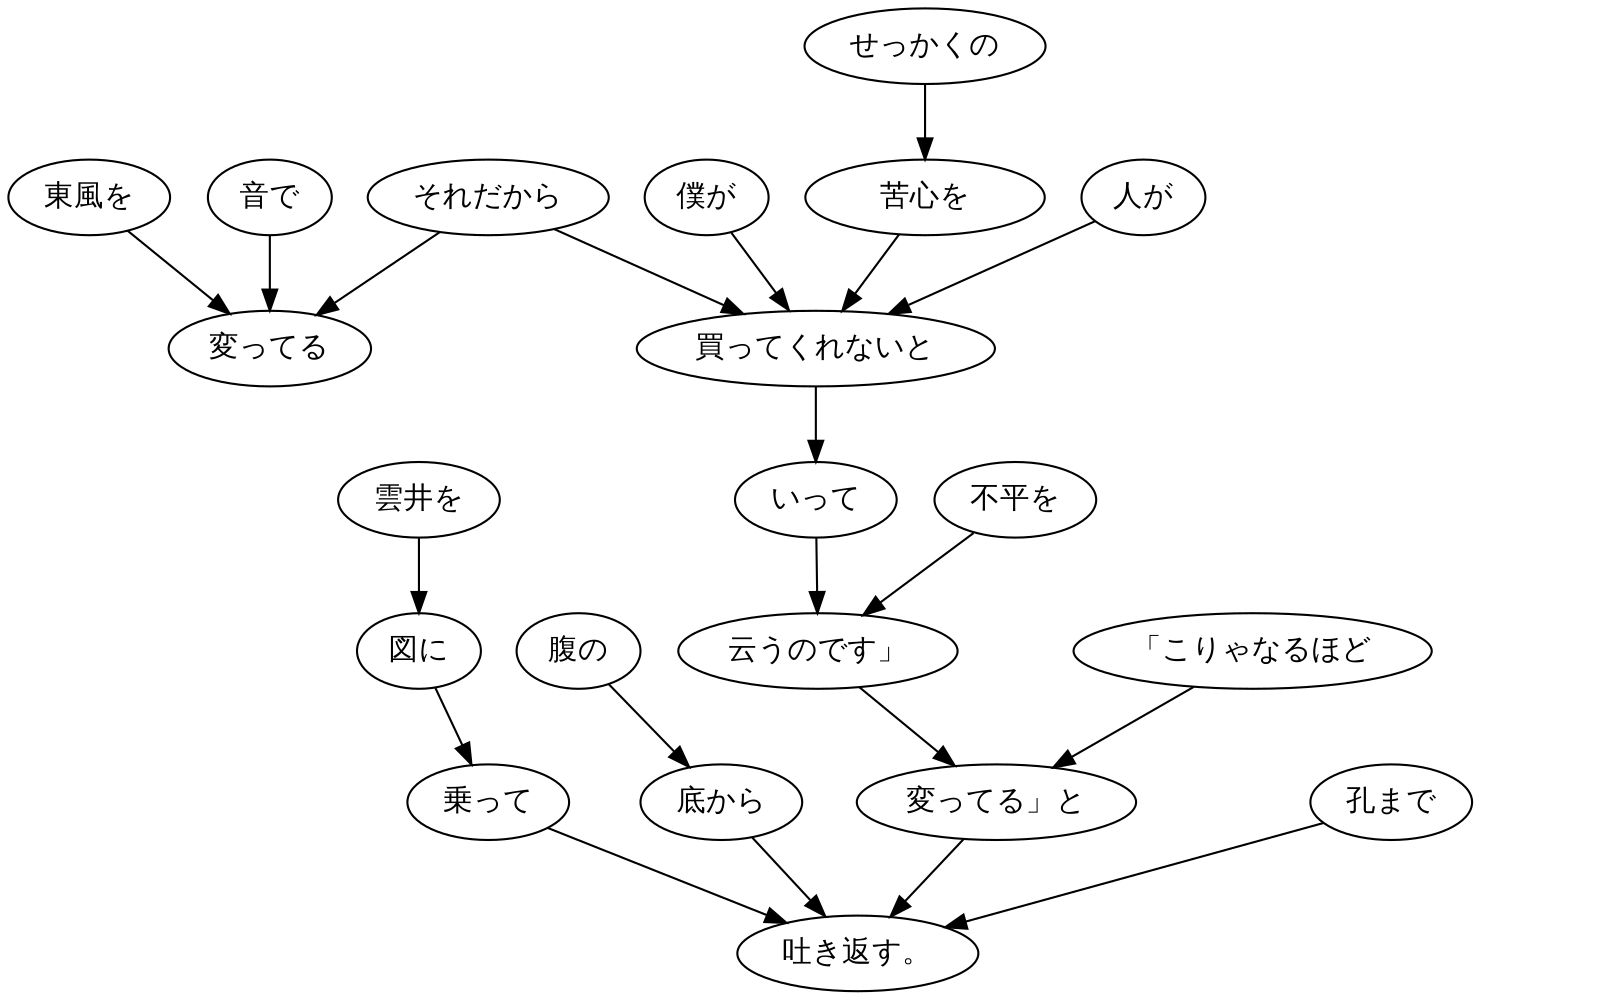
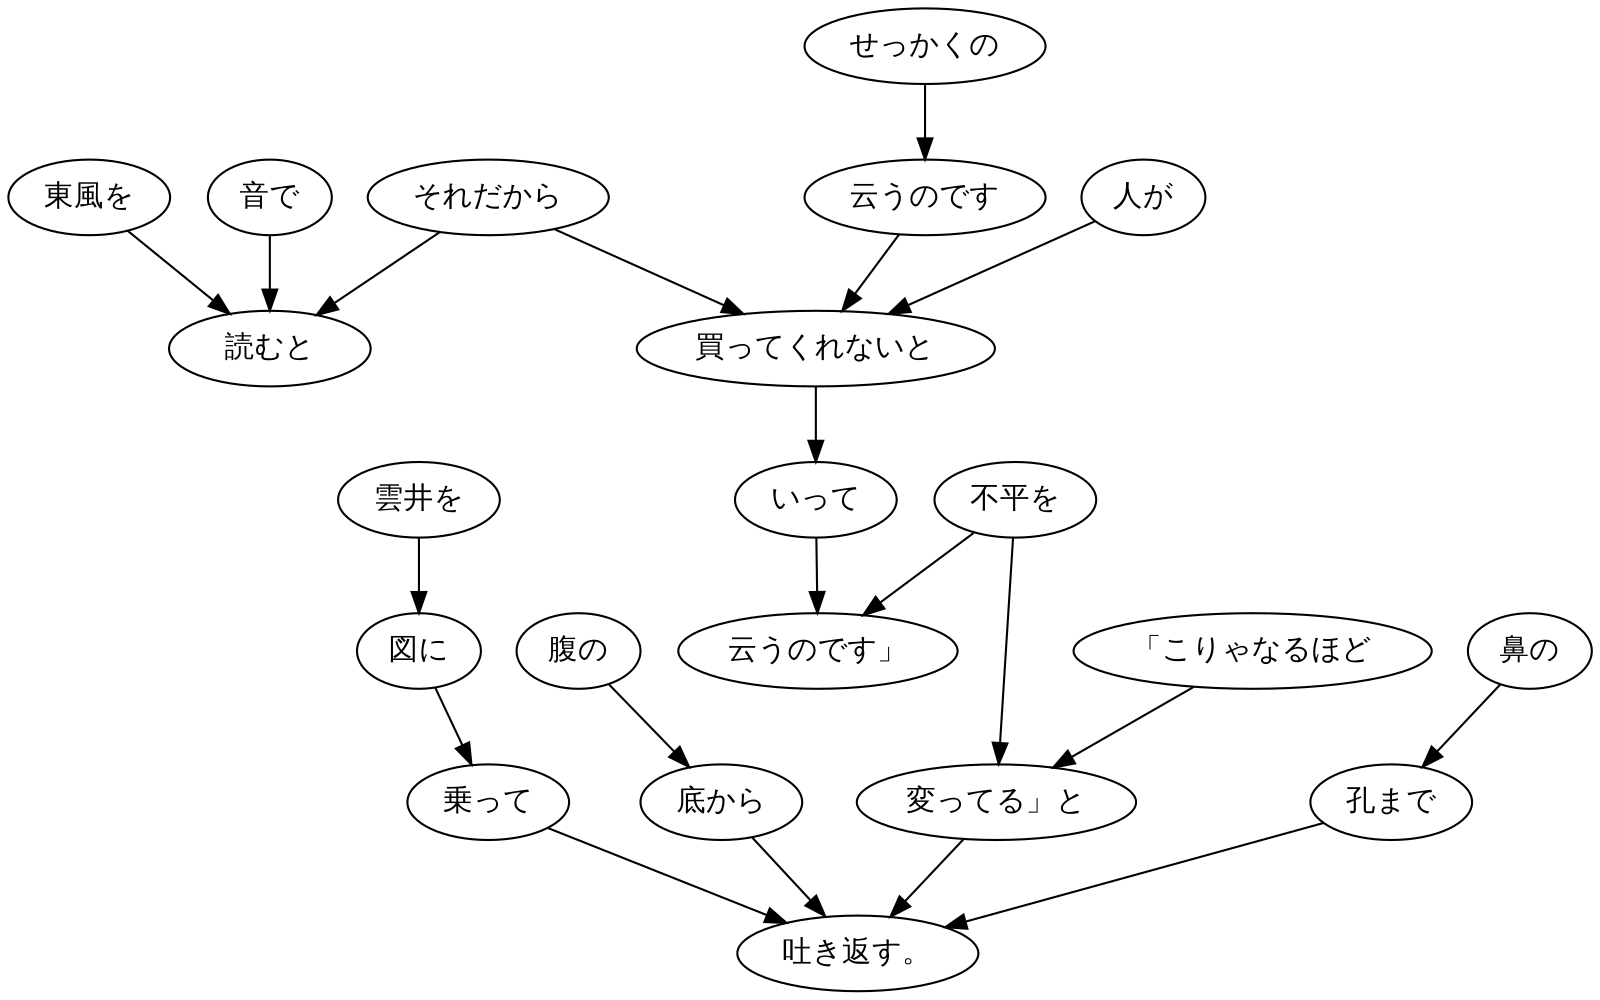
(707, 197) -> none
(925, 197) -> (925, 197)
(270, 349) -> (270, 349)
none -> (1530, 651)
(899, 720) -> (1007, 640)
